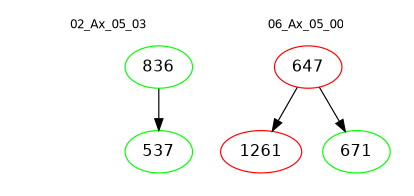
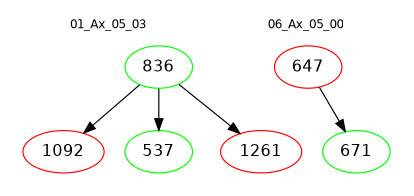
(108, 25) -> (108, 25)
(288, 104) -> (194, 97)
none -> (64, 152)
